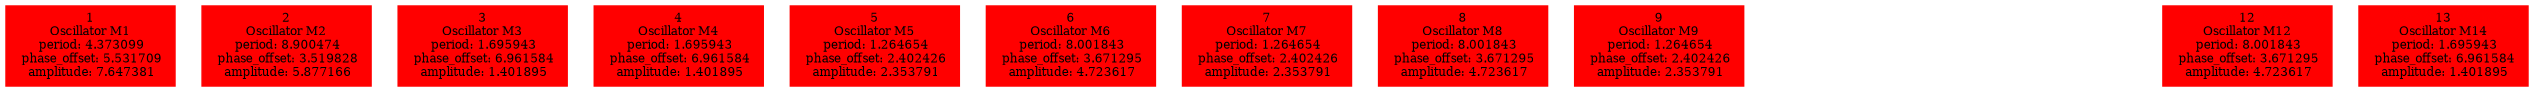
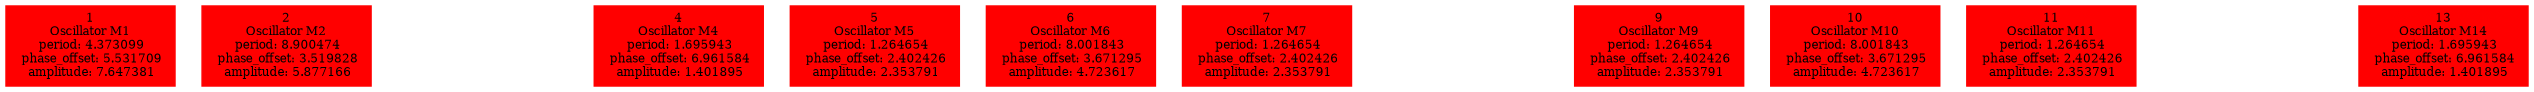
(483, 46) -> none
(1463, 46) -> none
none -> (1855, 46)
none -> (2051, 46)
(2247, 46) -> none
